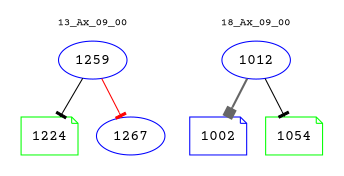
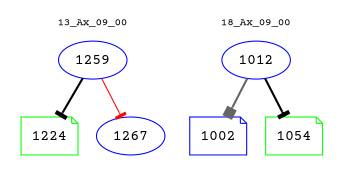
(73, 95) -> (73, 95)
(274, 95) -> (274, 95)
